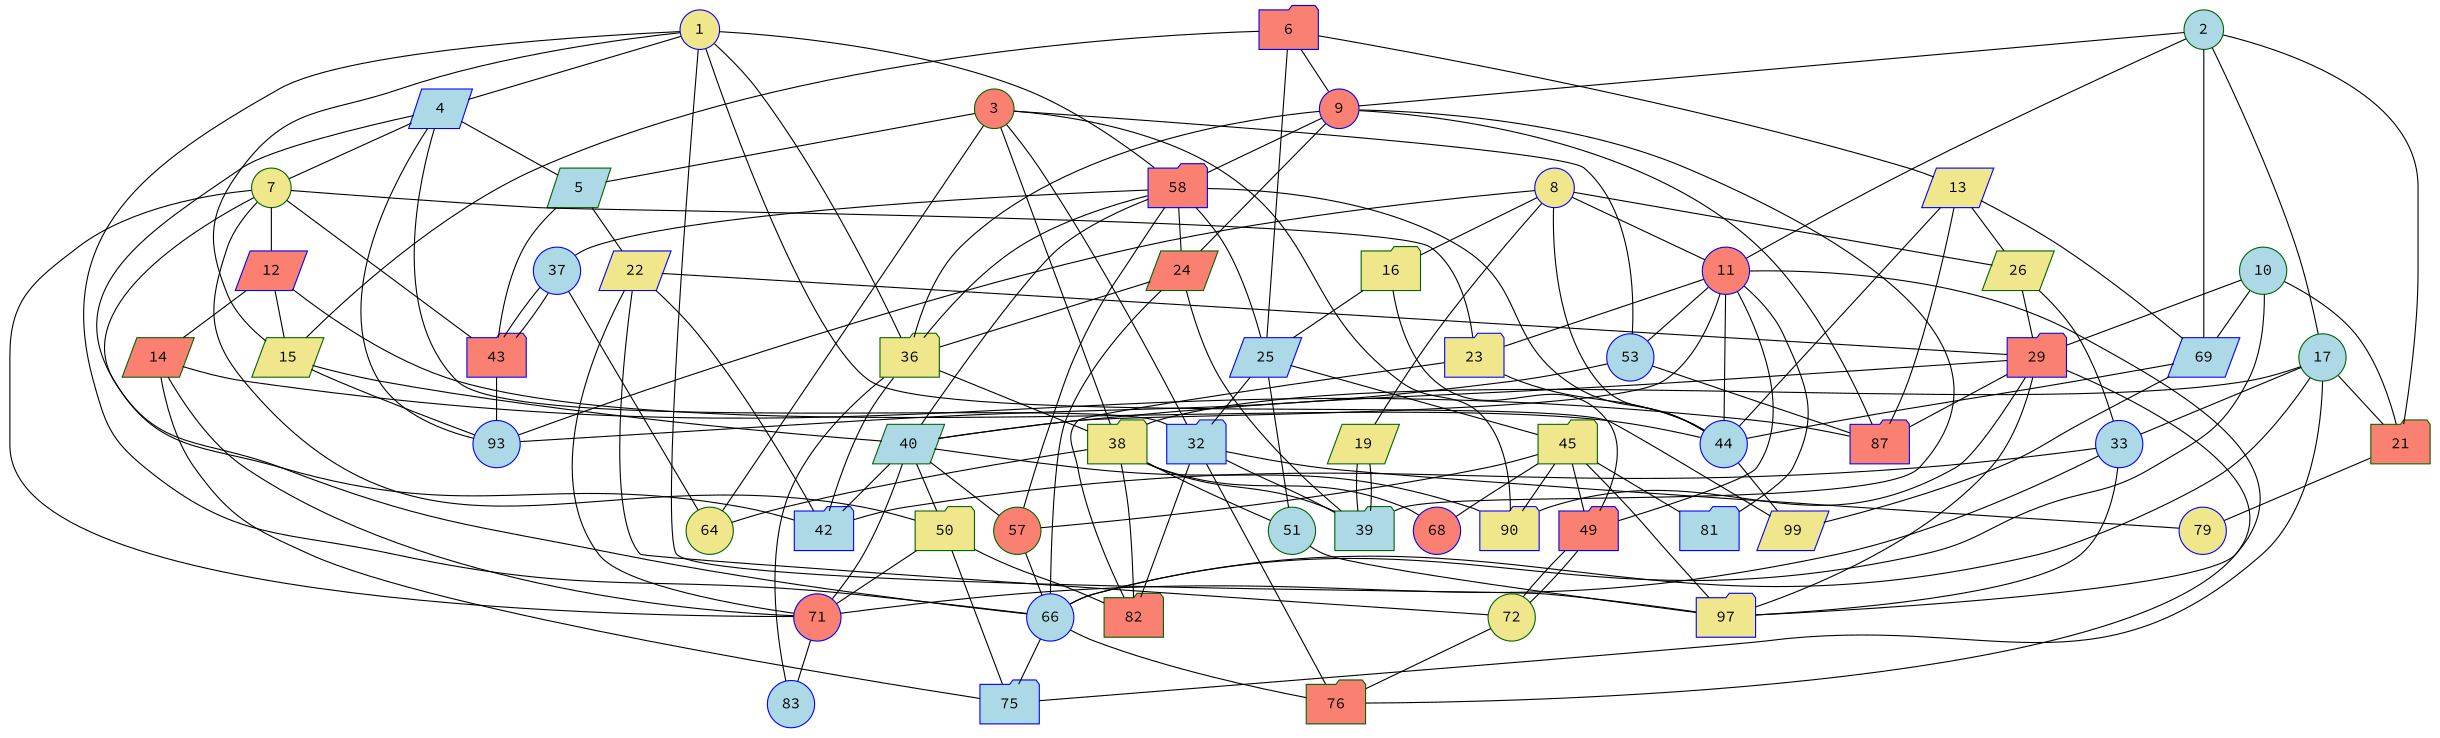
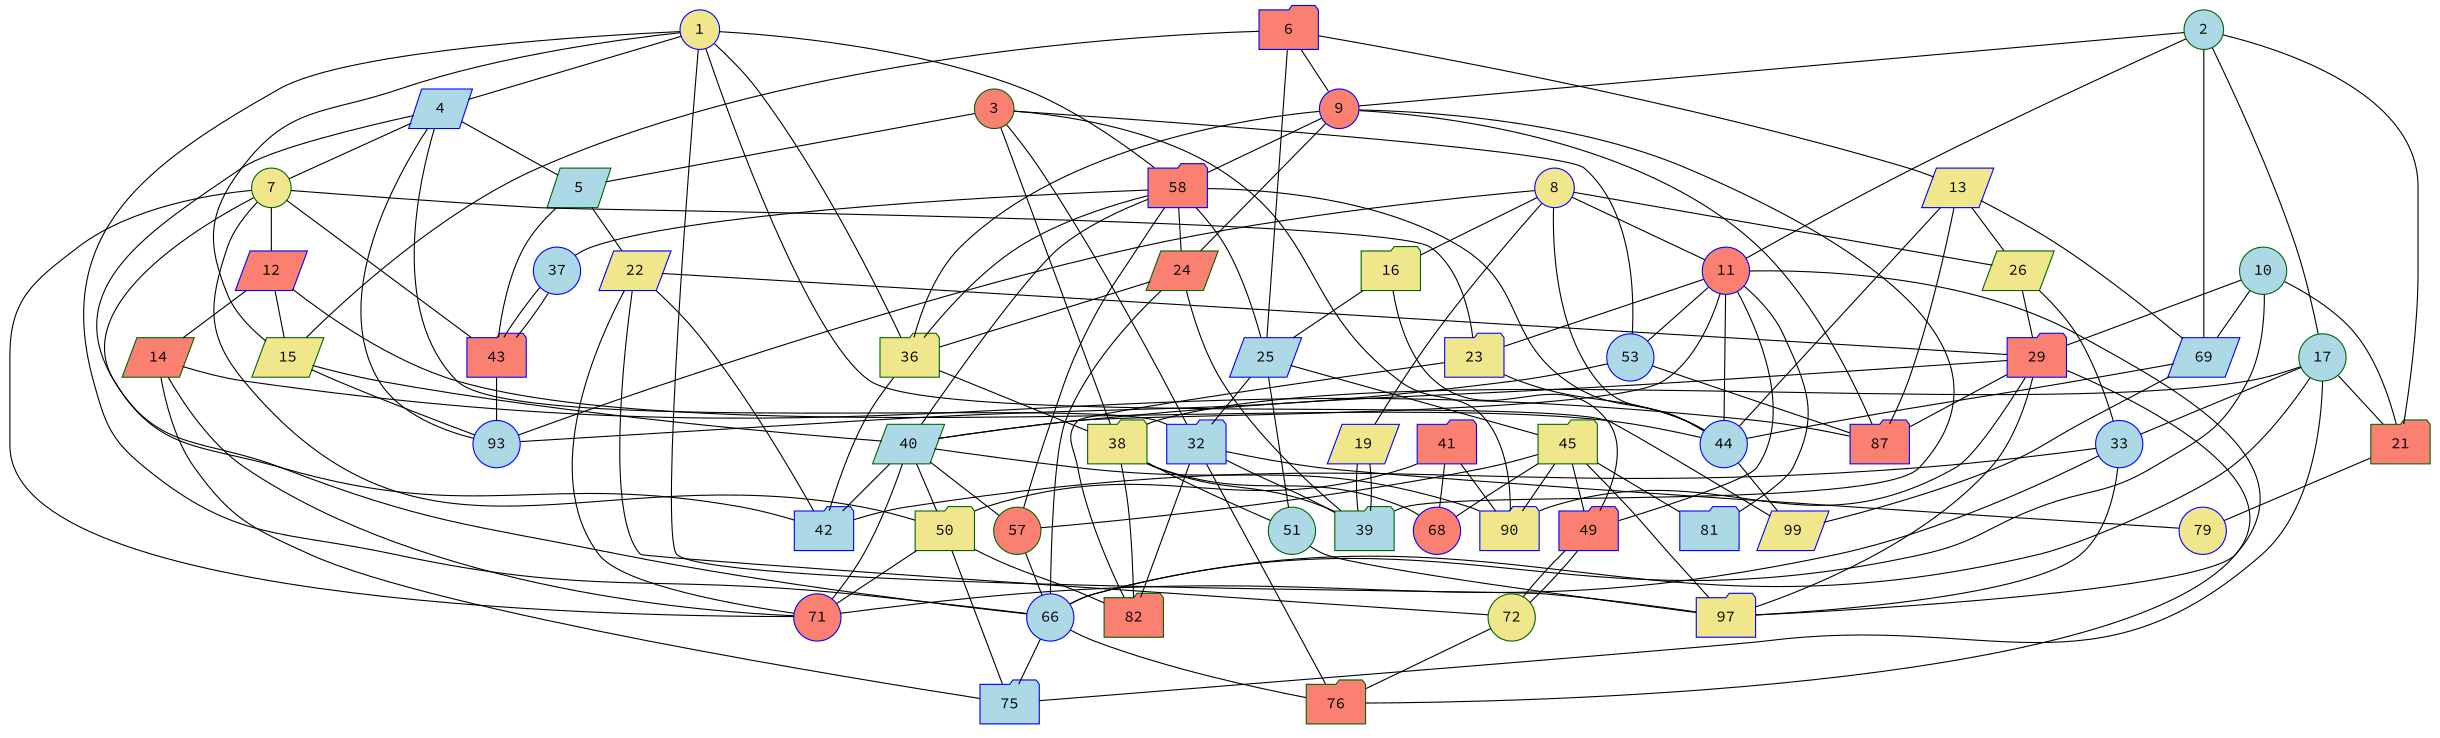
(1363, 444) -> (1363, 444)
none -> (1447, 444)
(710, 531) -> none
(791, 704) -> none
